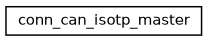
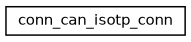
(104, 21) -> (96, 21)
